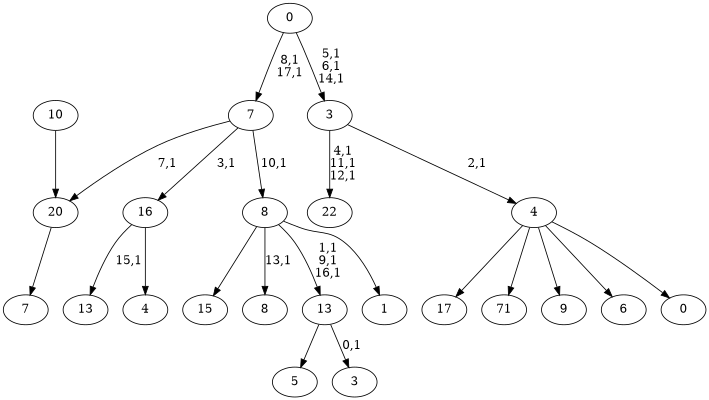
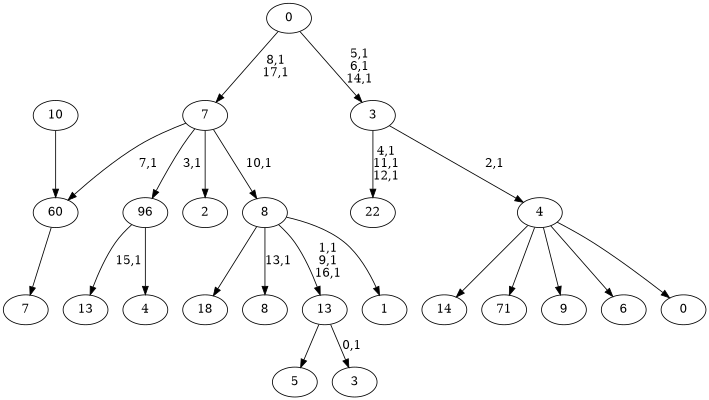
(56, 213) -> (56, 213)
(145, 213) -> (145, 213)
none -> (205, 213)
(205, 310) -> (205, 310)
(444, 310) -> (444, 310)
